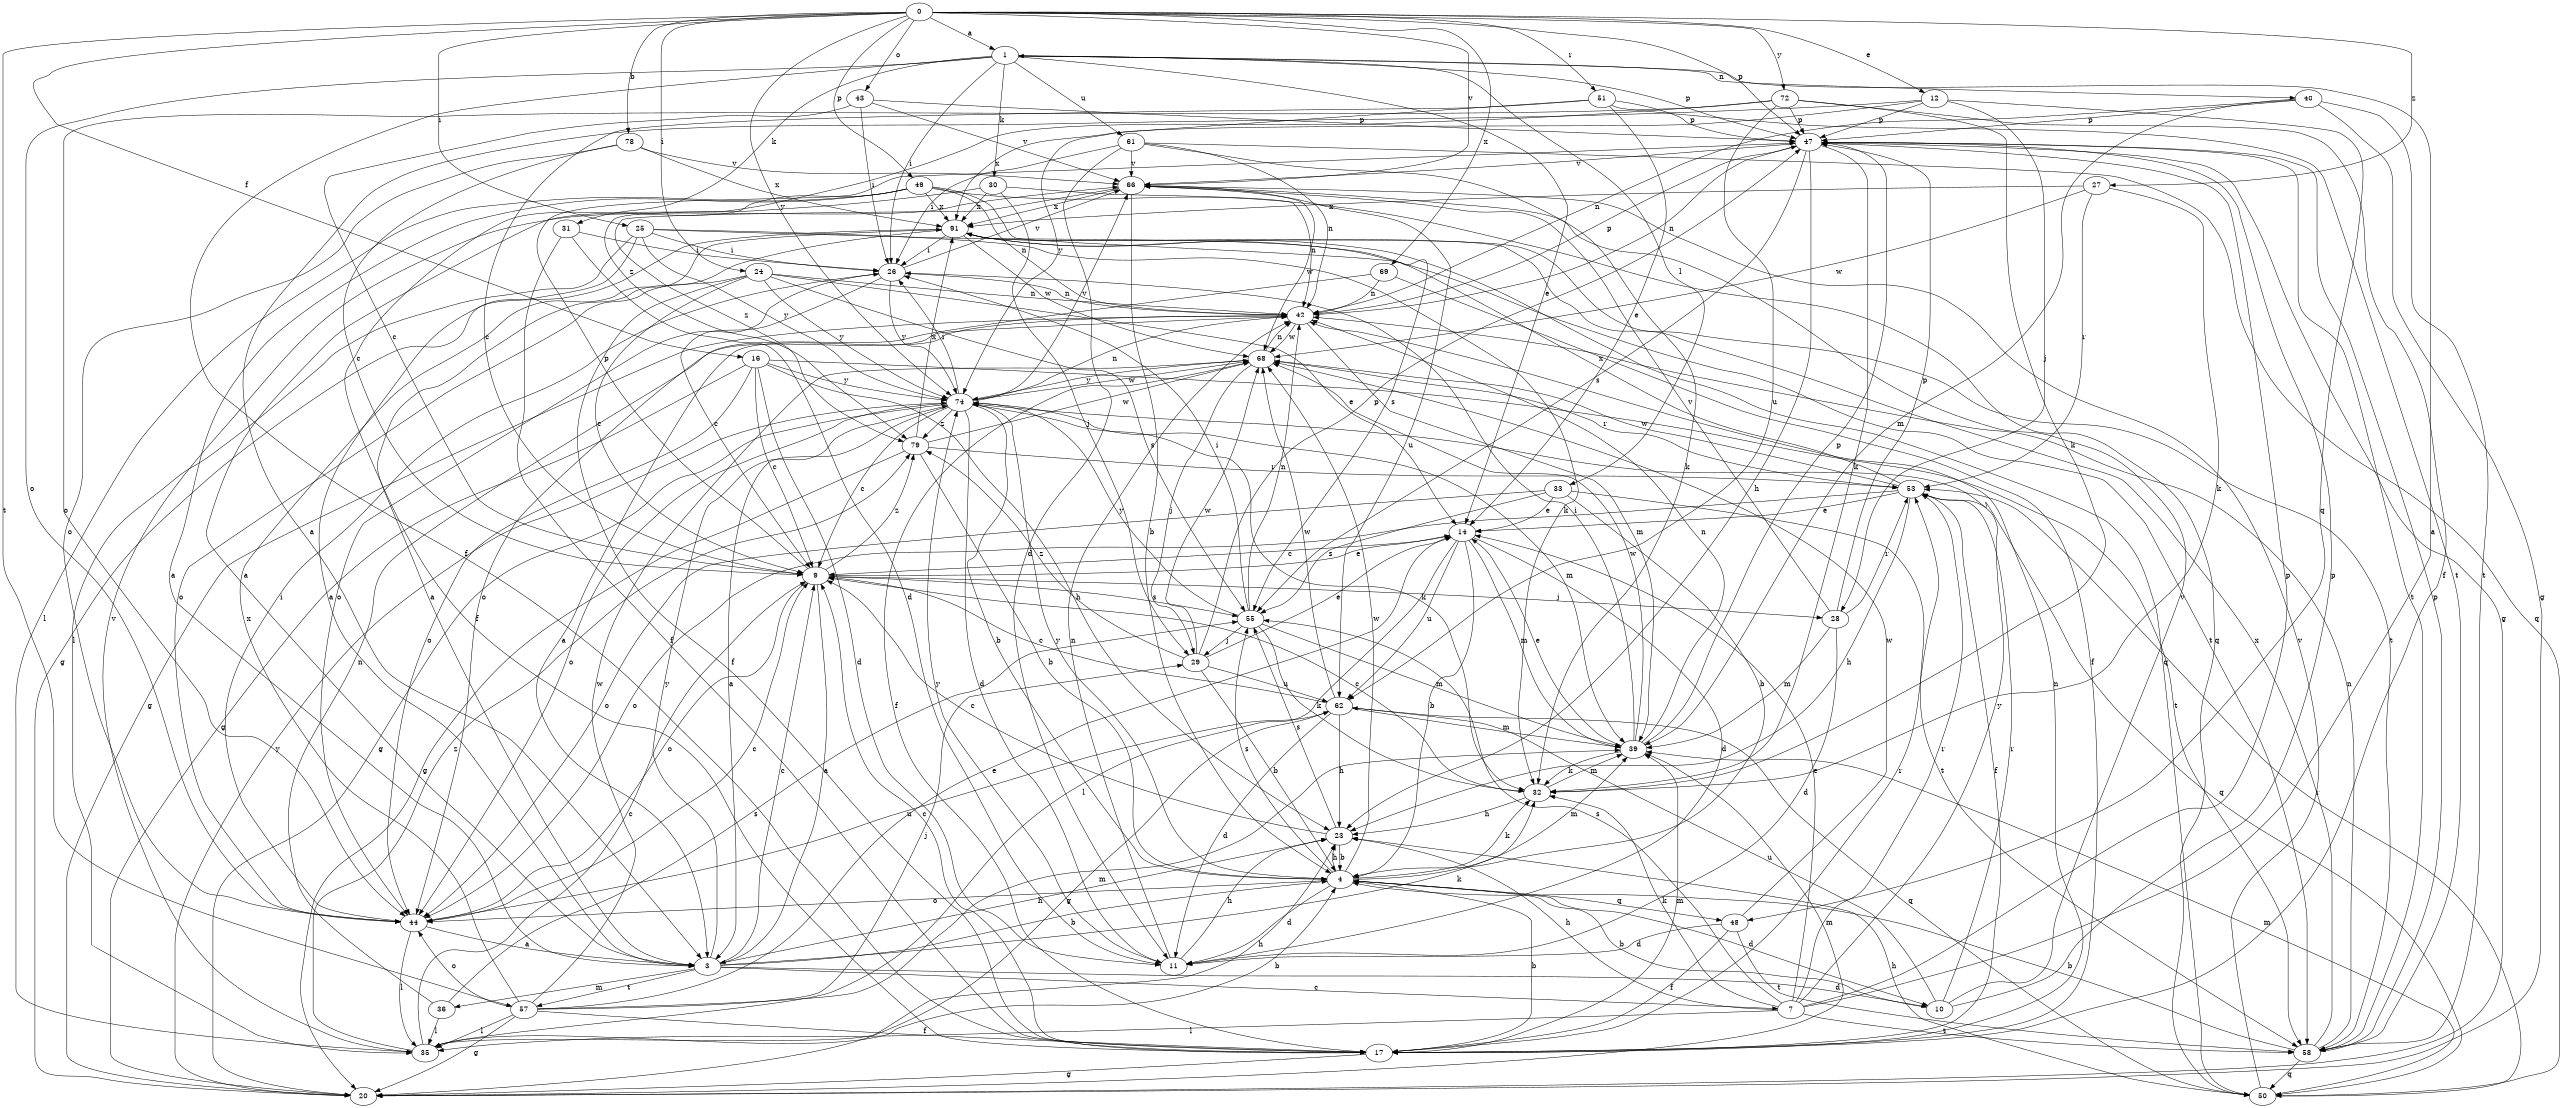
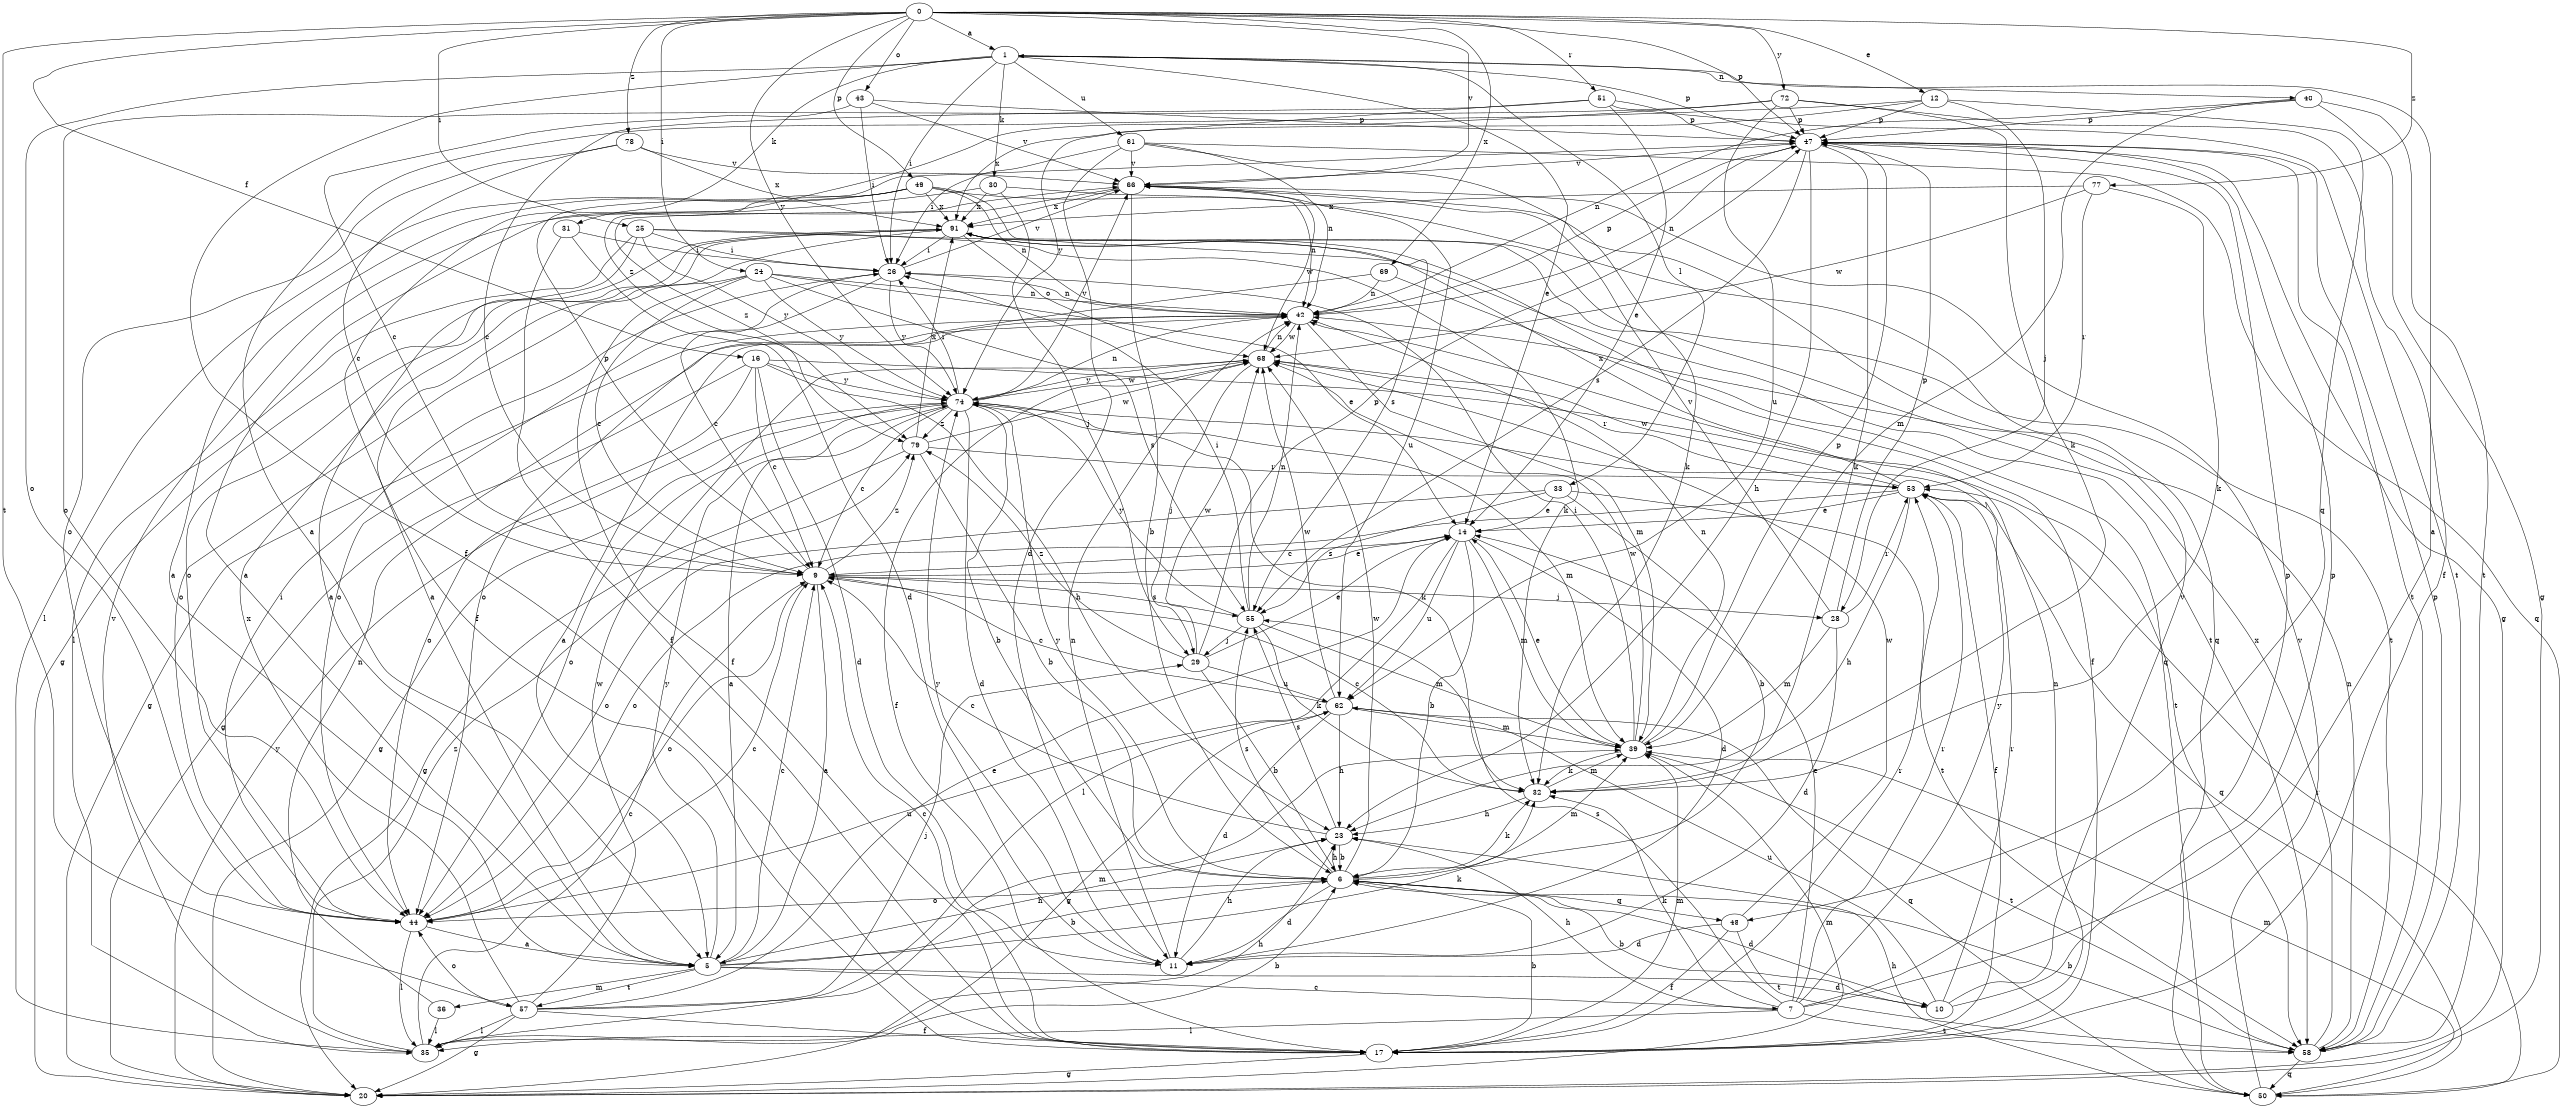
(633, 77) -> (633, 77)
(2097, 185) -> (2097, 185)
(1048, 294) -> (1048, 294)
none -> (333, 420)
(802, 777) -> none
(1340, 880) -> (1340, 880)
none -> (1974, 888)
(708, 966) -> (708, 966)
